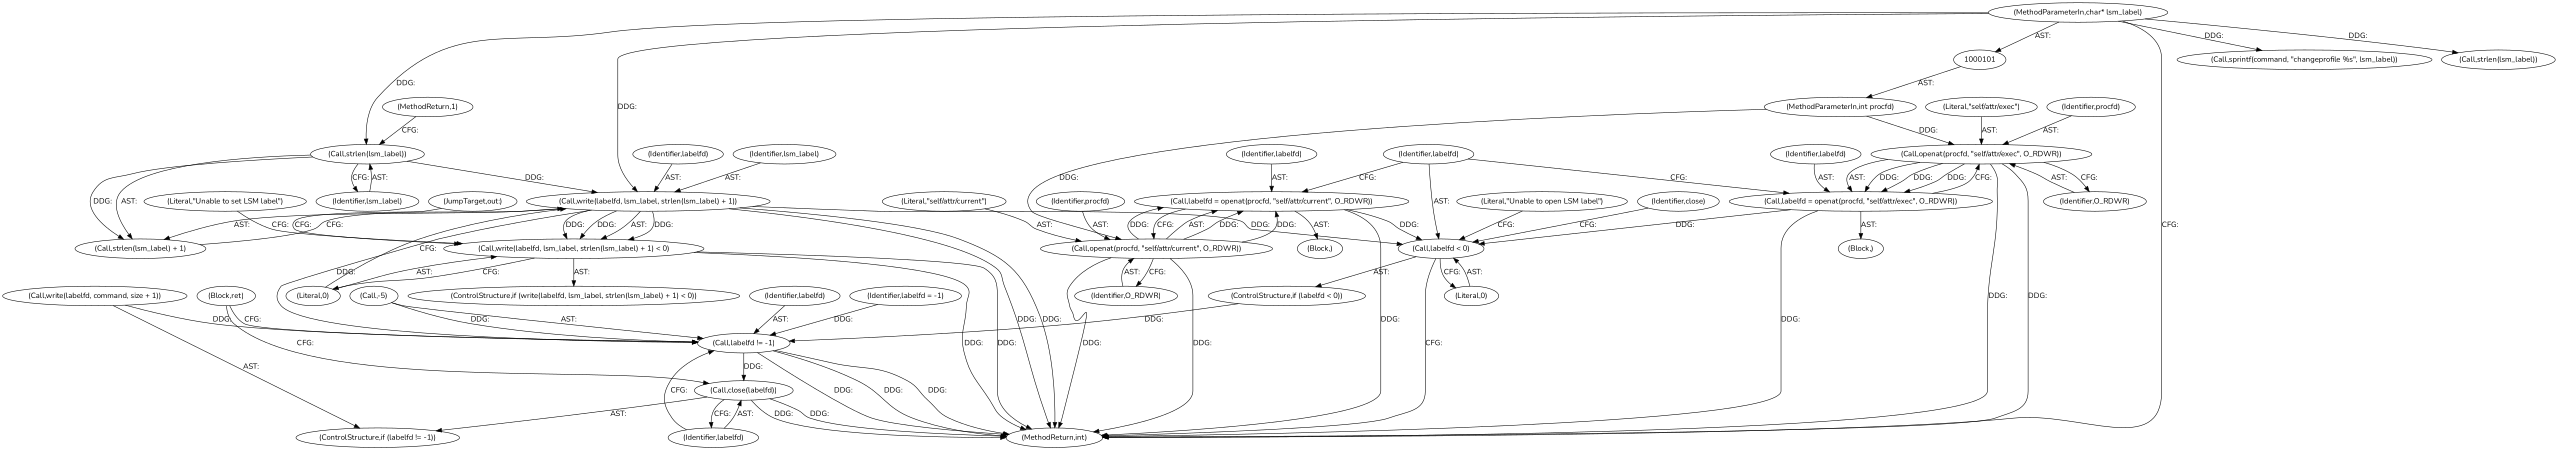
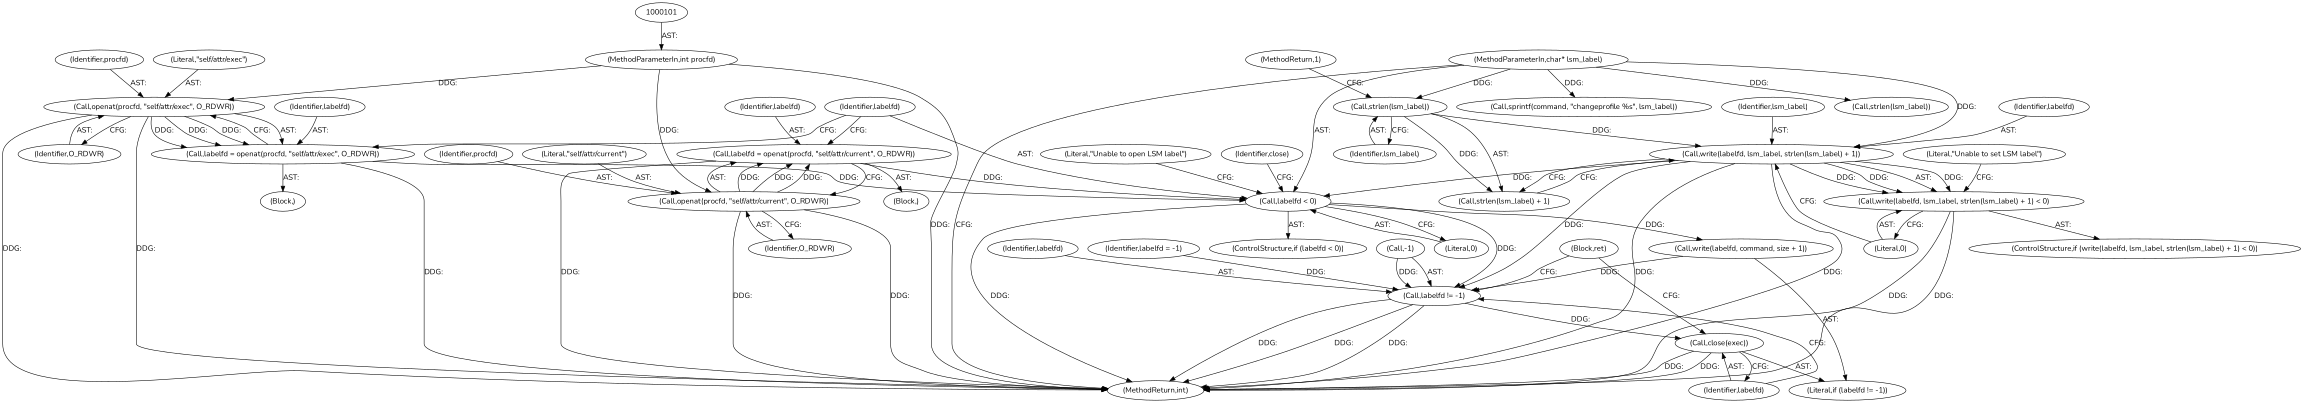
(2030, 36) -> (1353, 85)
(473, 201) -> none
none -> (936, 207)
none -> (1514, 215)
(243, 225) -> (1558, 178)
(374, 296) -> (1401, 249)
(1028, 328) -> (1447, 217)
(1435, 343) -> (1001, 296)
(744, 390) -> (1719, 343)
(378, 438) -> (1847, 390)
